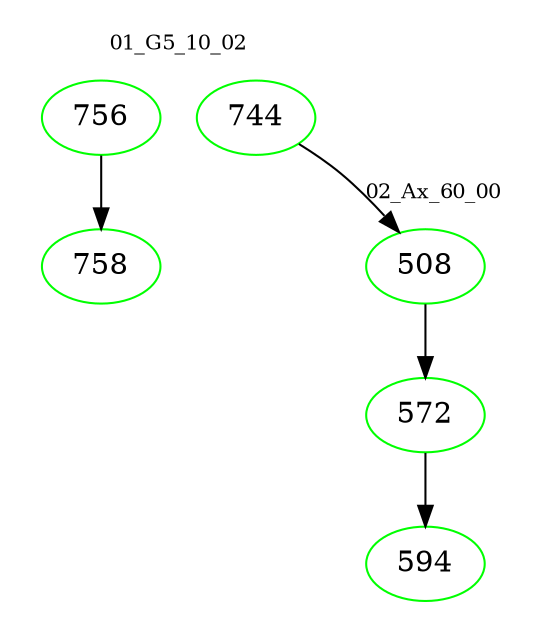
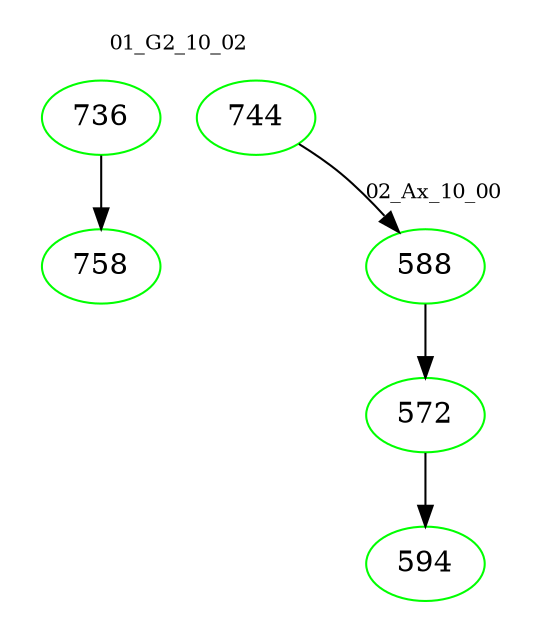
(179, 44) -> (179, 44)
(101, 118) -> (101, 118)
(434, 193) -> (434, 193)
(425, 266) -> (425, 266)
